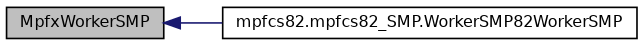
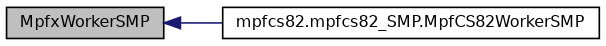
(430, 23) -> (411, 23)
